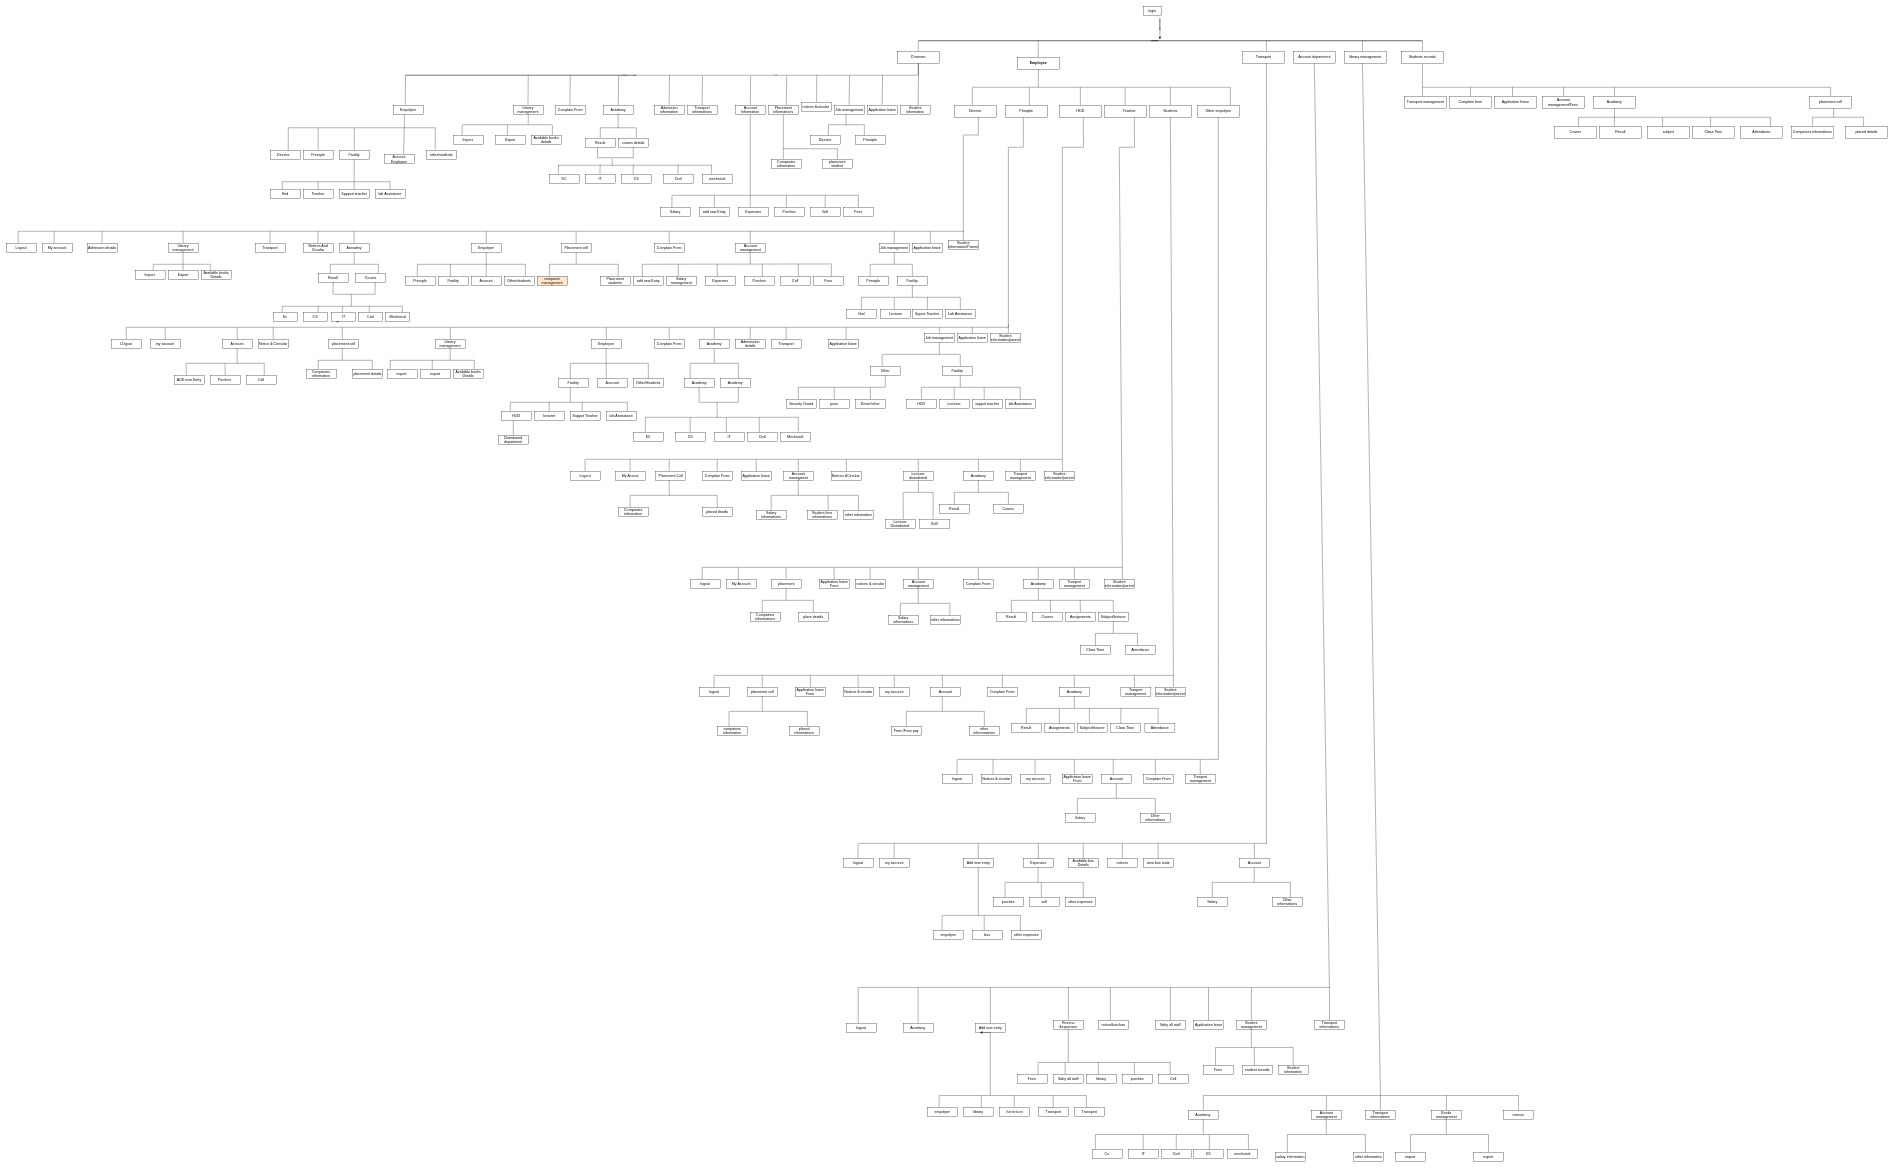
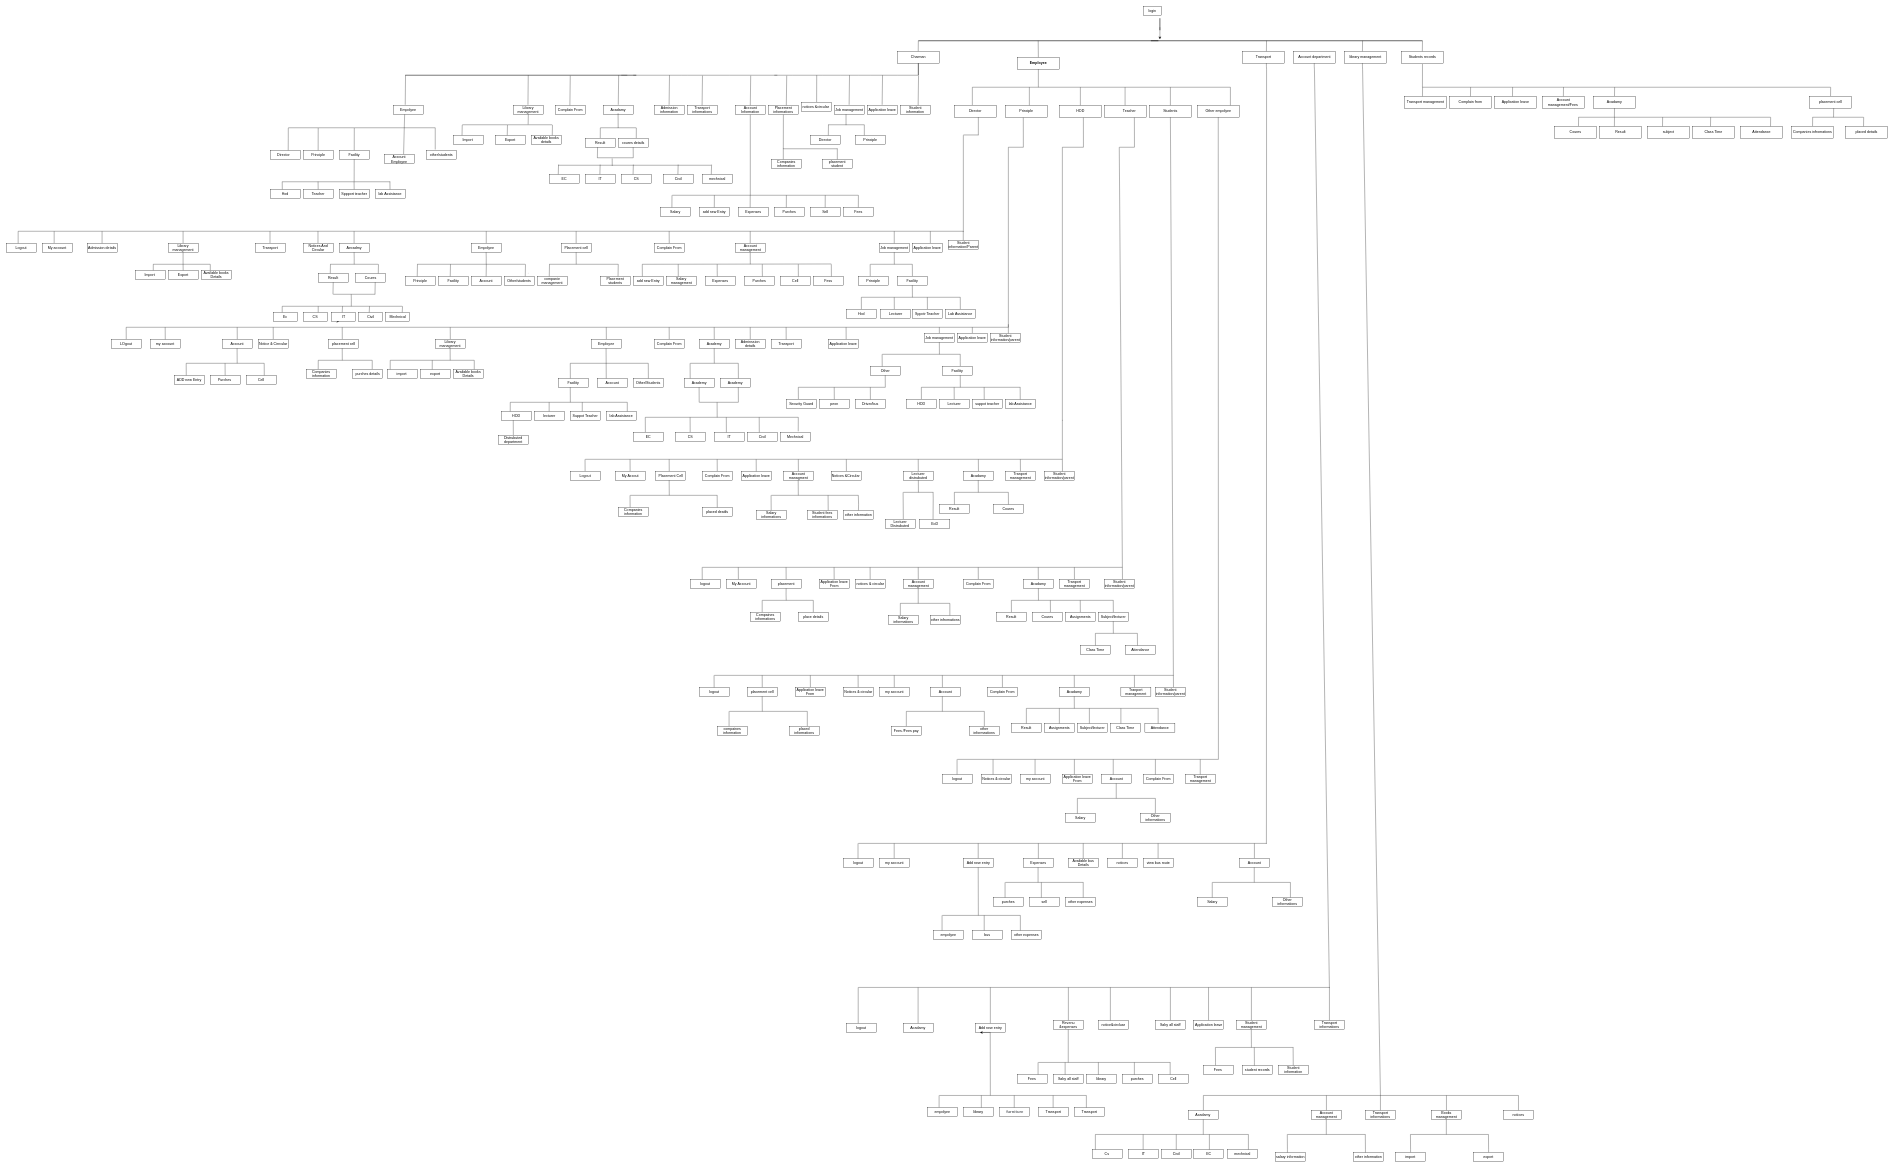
(552, 281) -> (552, 281)
(368, 374) -> (368, 374)
(870, 404) -> (870, 404)
